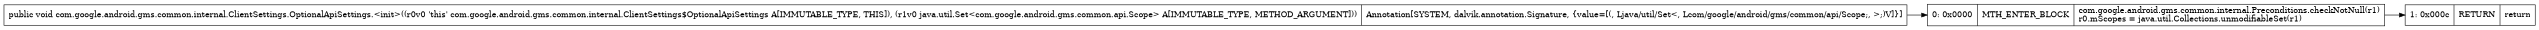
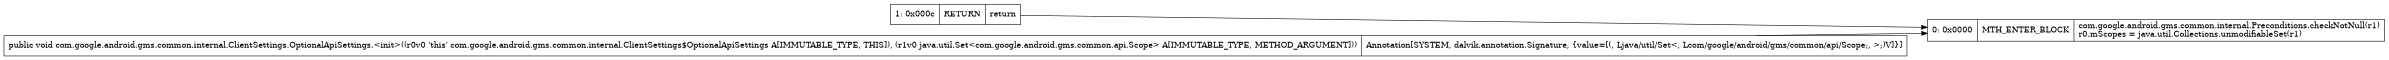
(2392, 15) -> (1471, 21)
